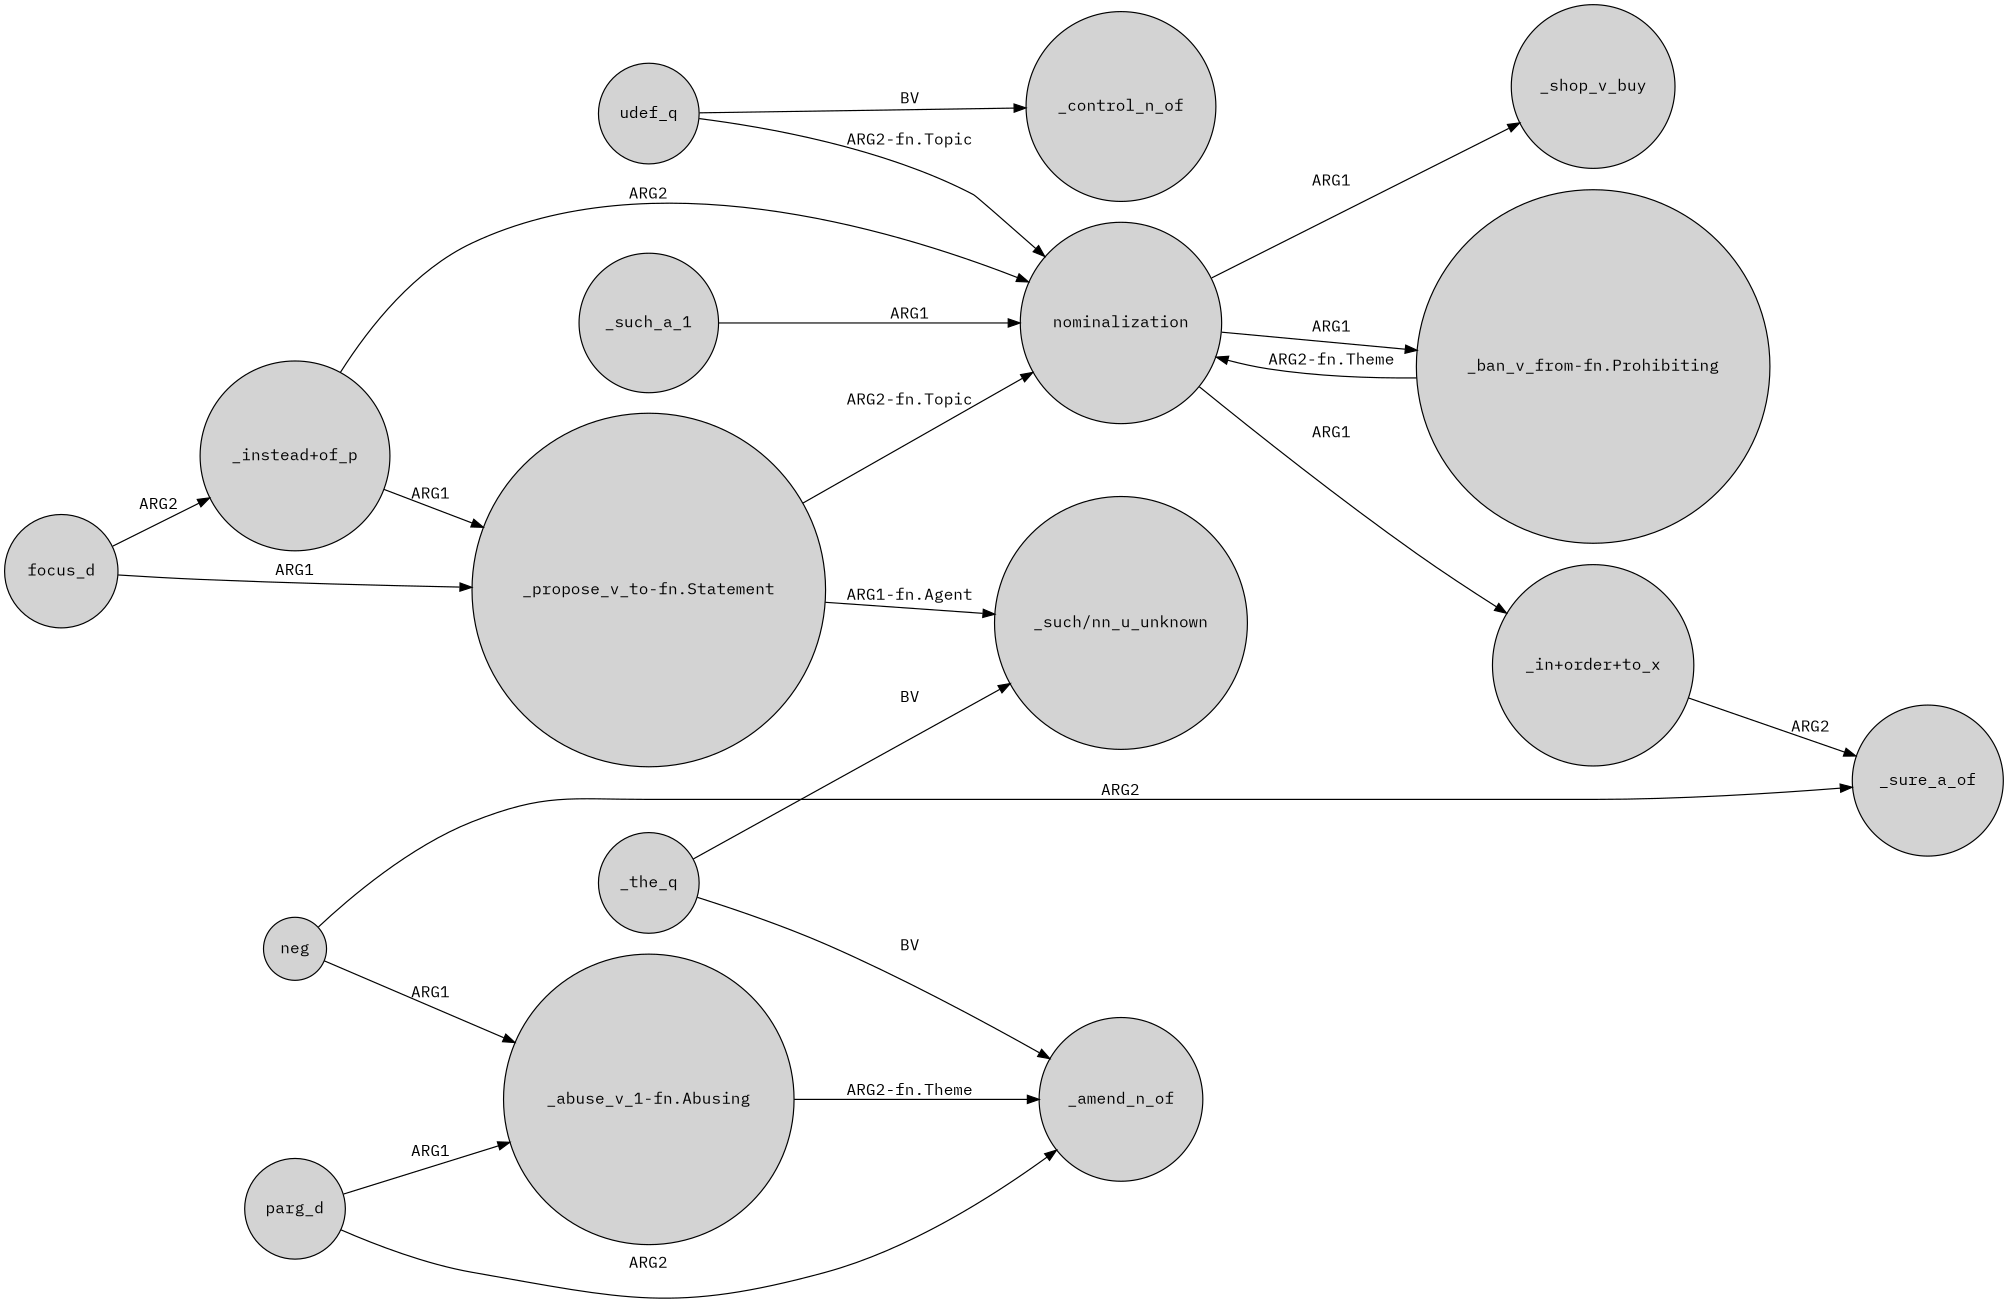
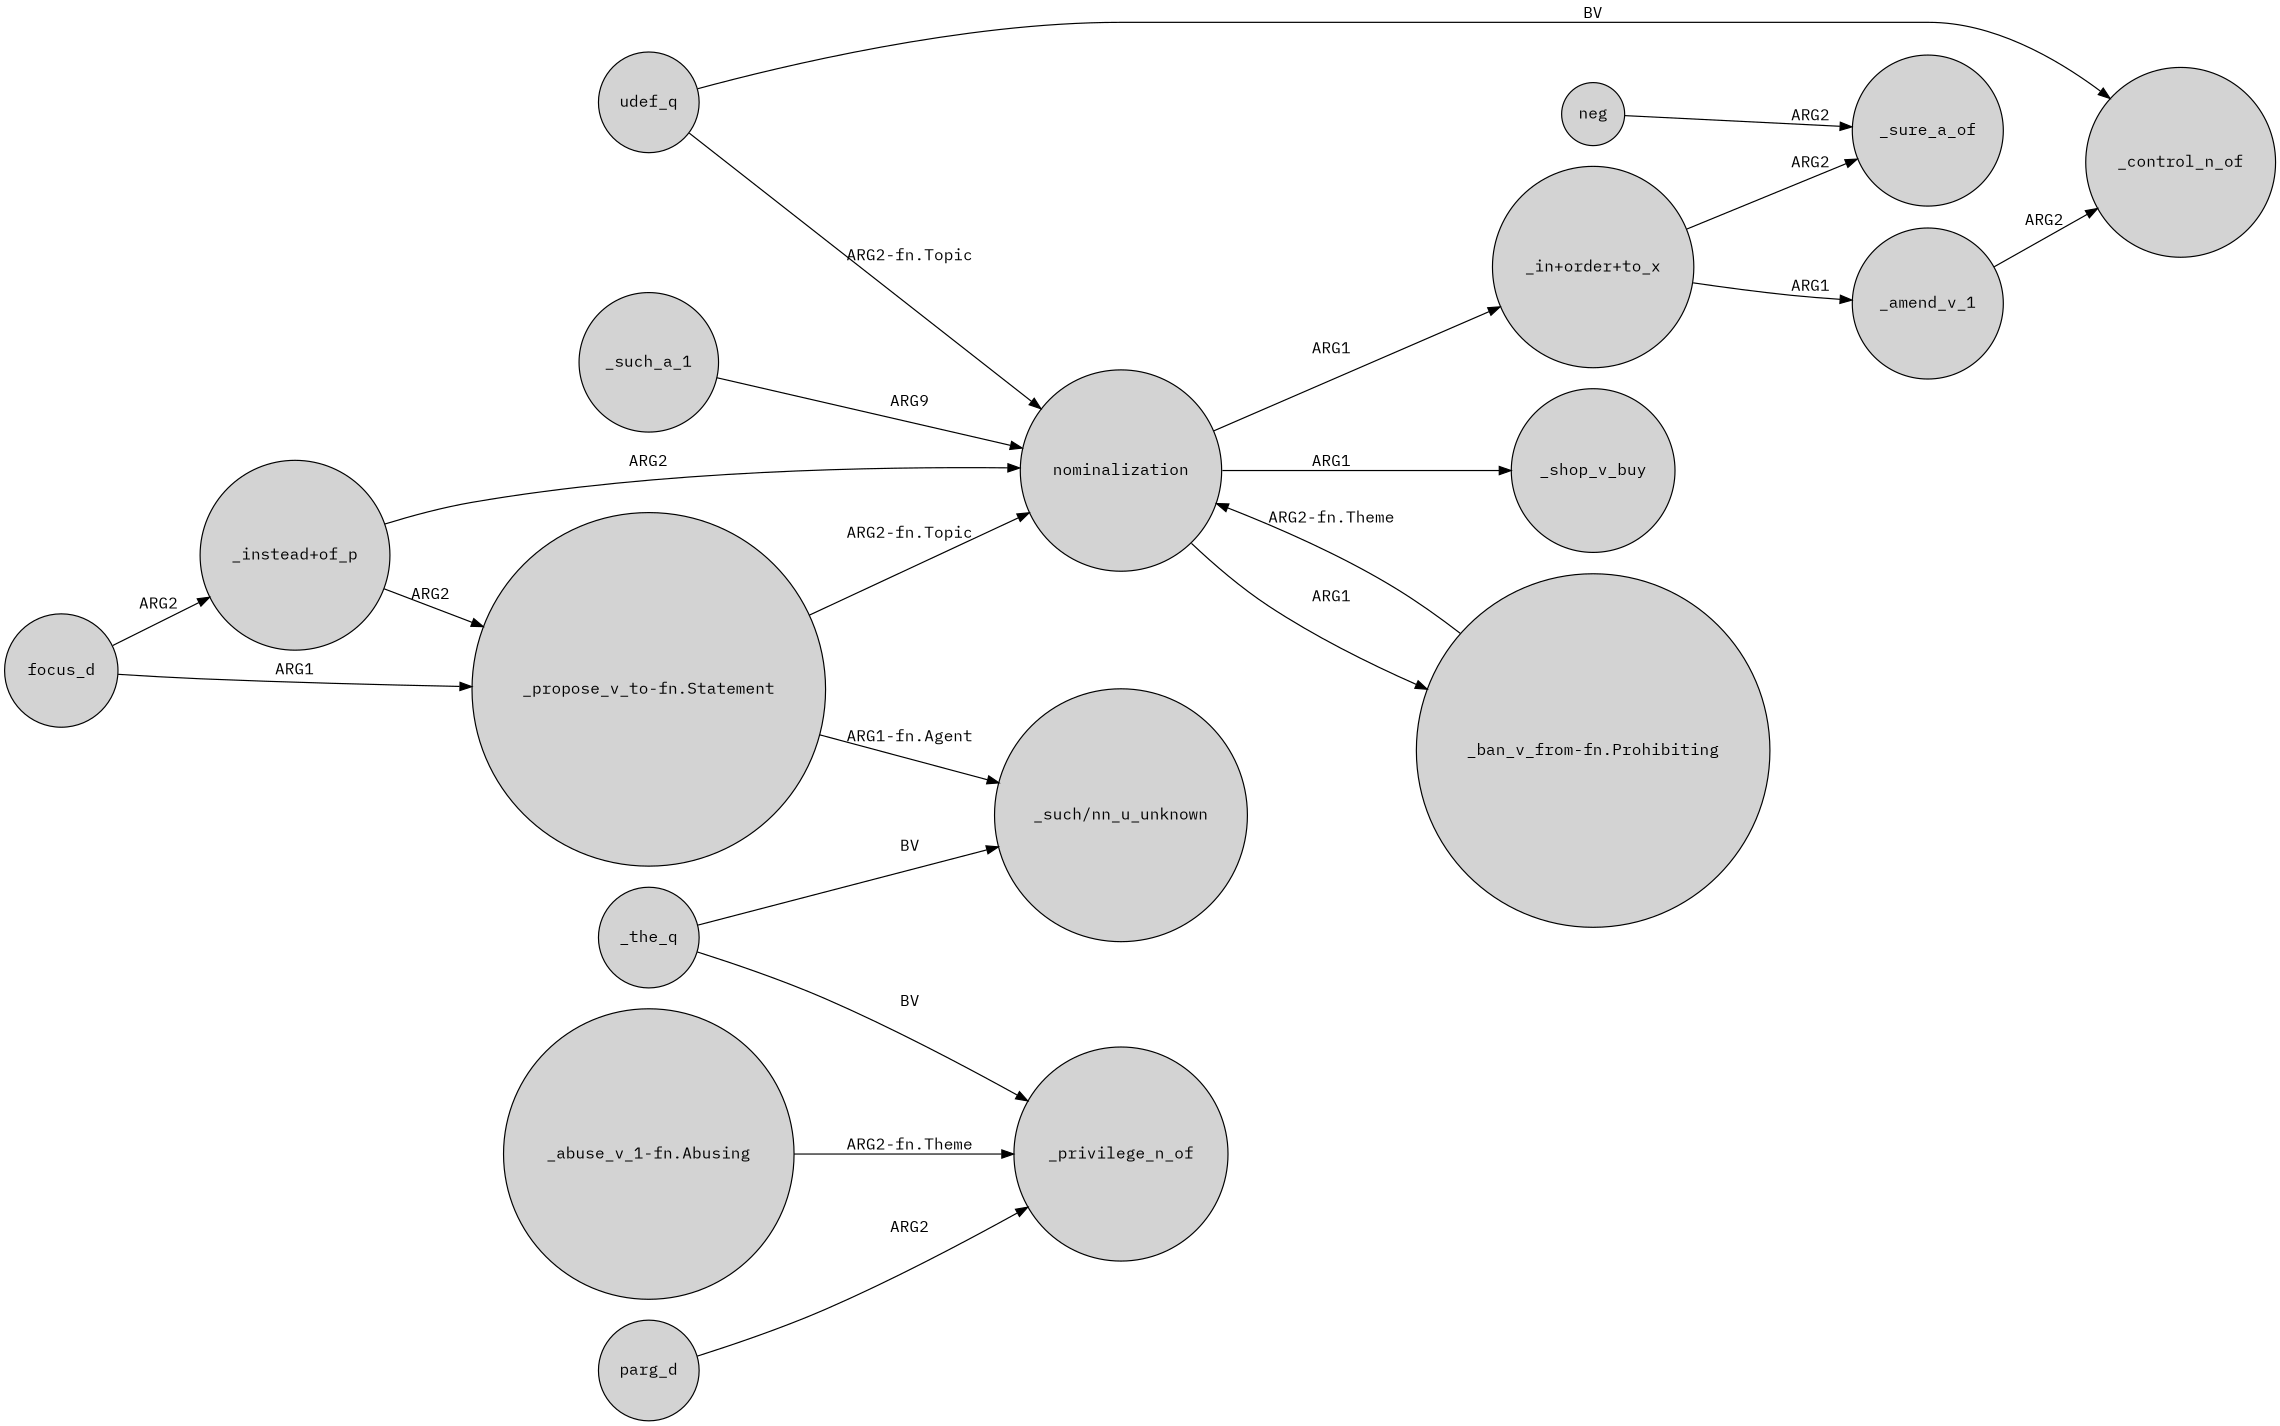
none -> (1928, 304)
(910, 314) -> (910, 402)
(431, 494) -> (431, 595)
(414, 999) -> none
(1121, 1099) -> (1121, 1154)
(421, 1170) -> none
